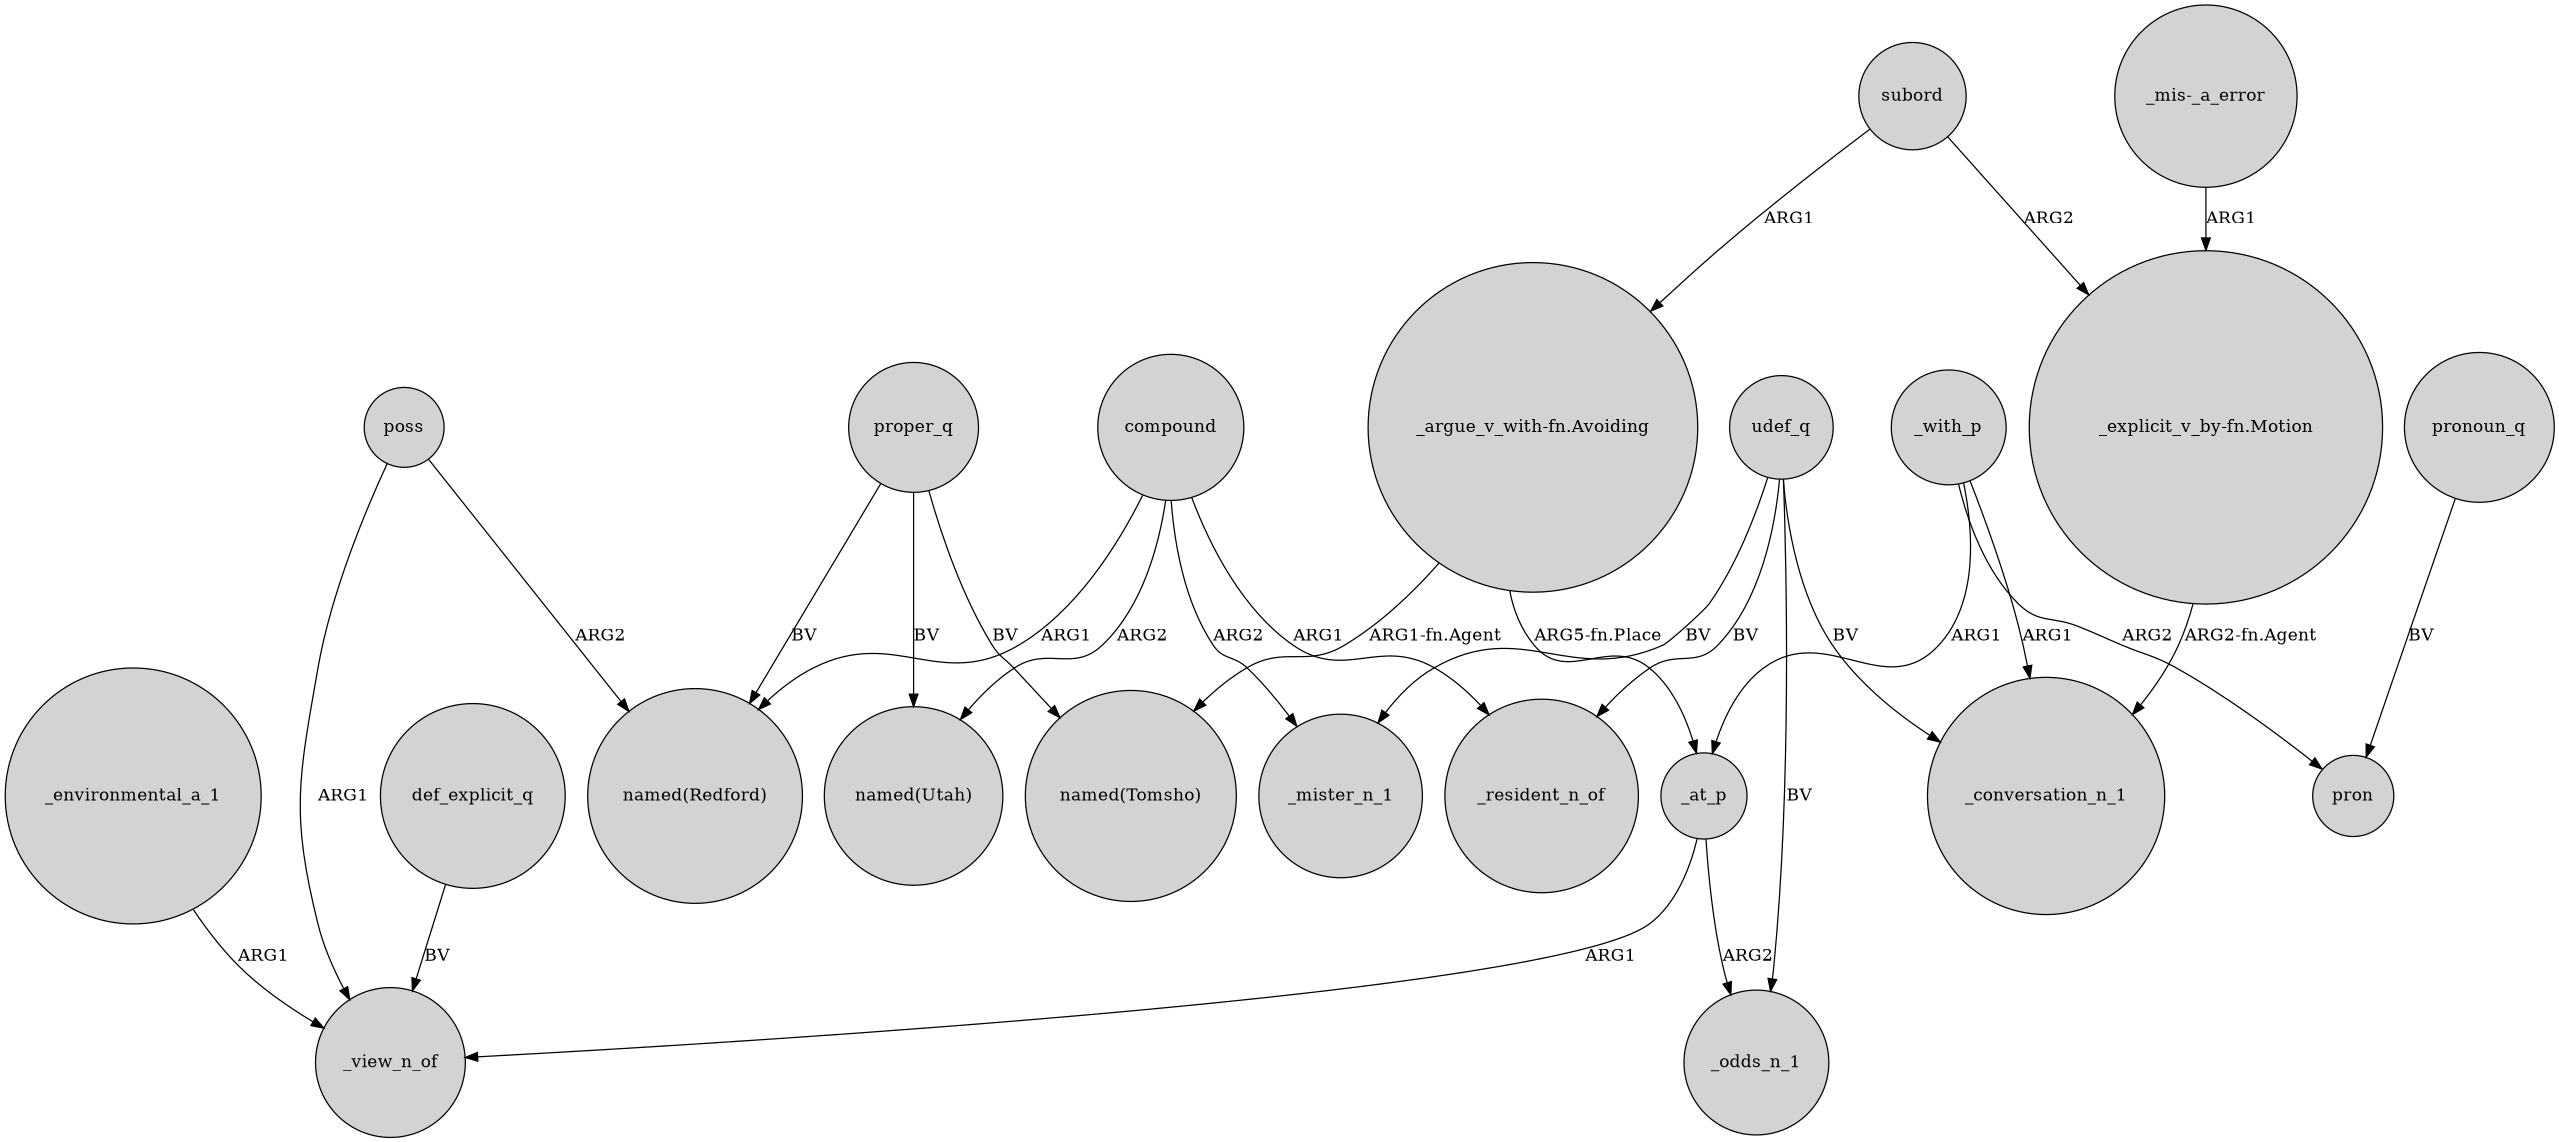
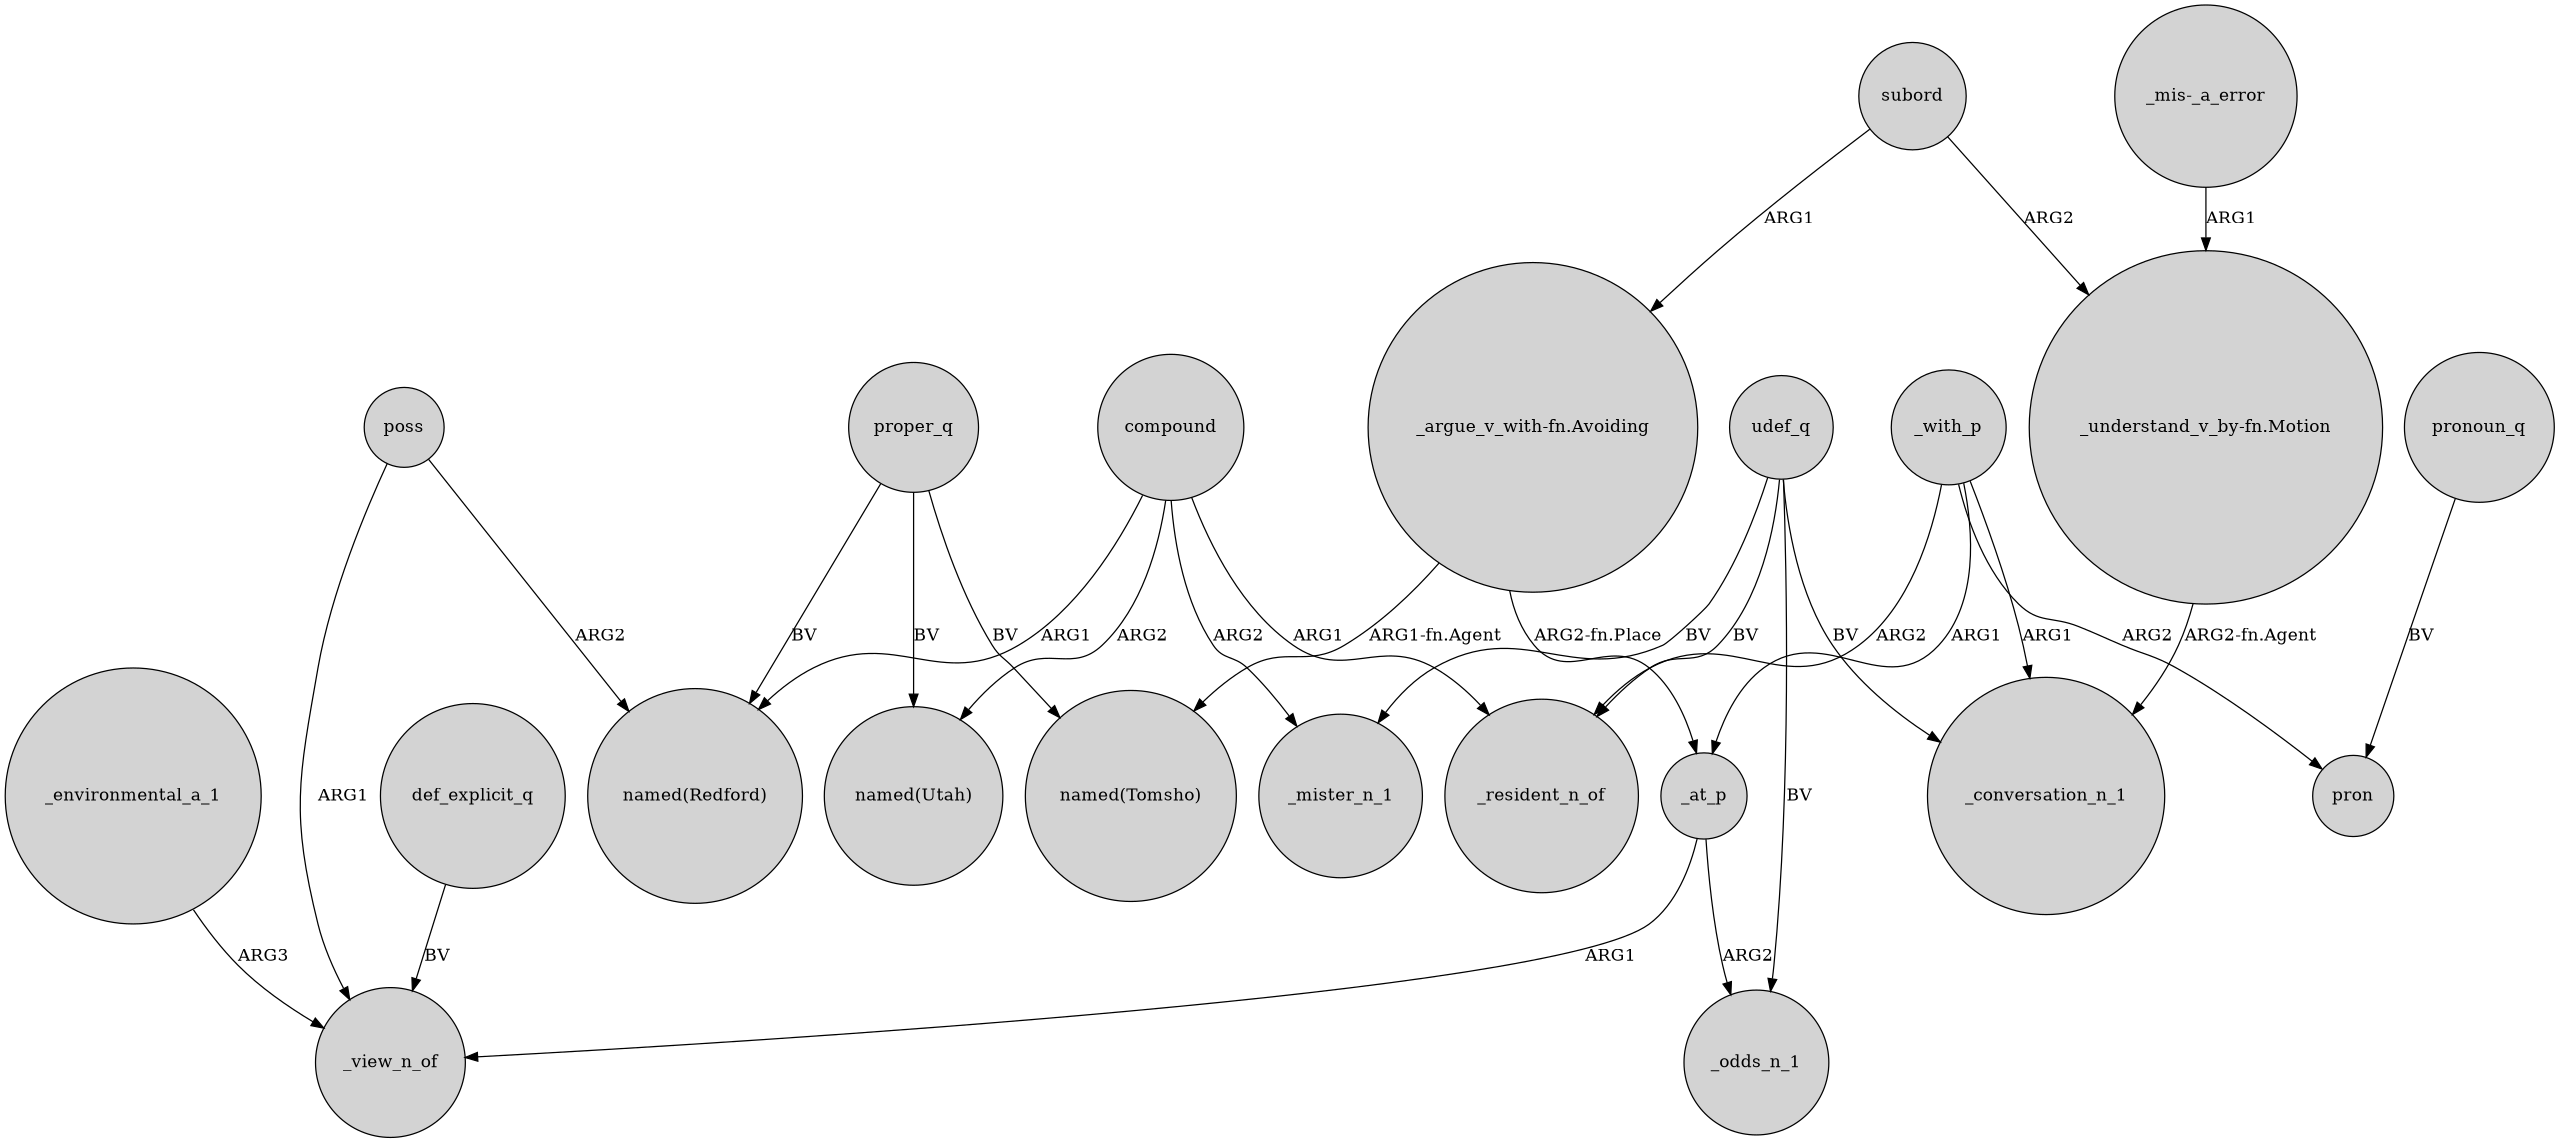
(2206, 427) -> (2206, 427)
(1598, 636) -> (1598, 636)
none -> (1817, 664)
(264, 956) -> (264, 956)
